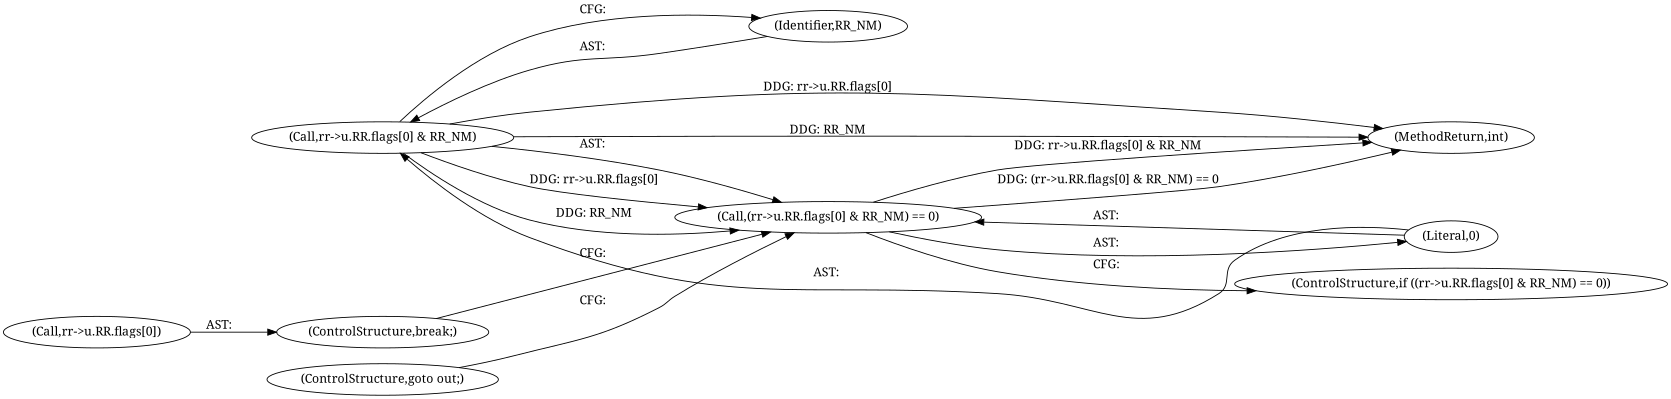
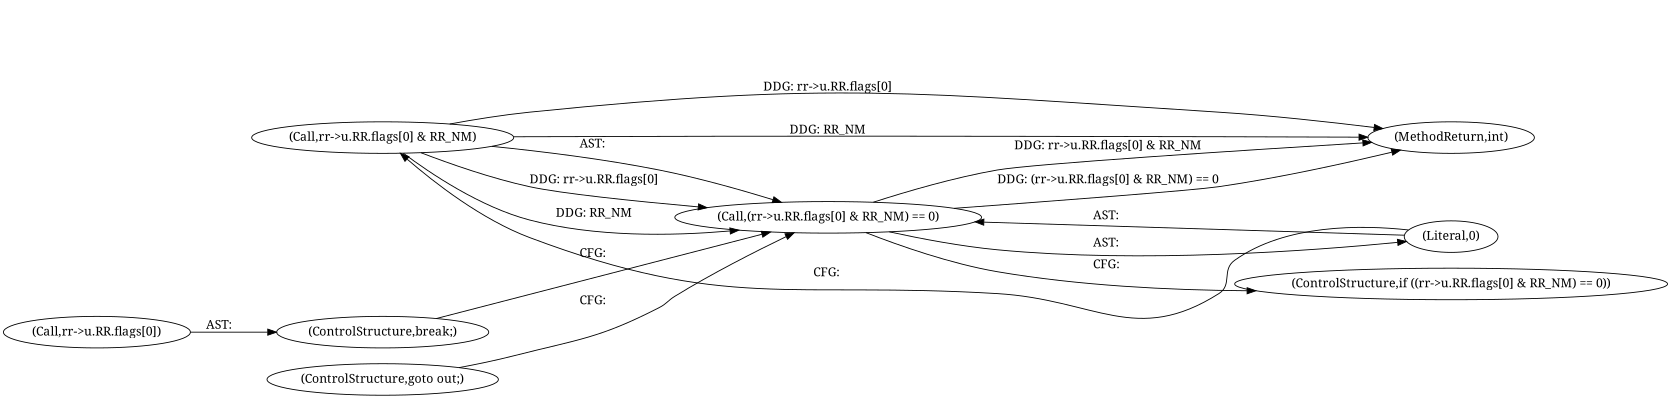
(828, 26) -> none
(828, 273) -> (828, 273)
